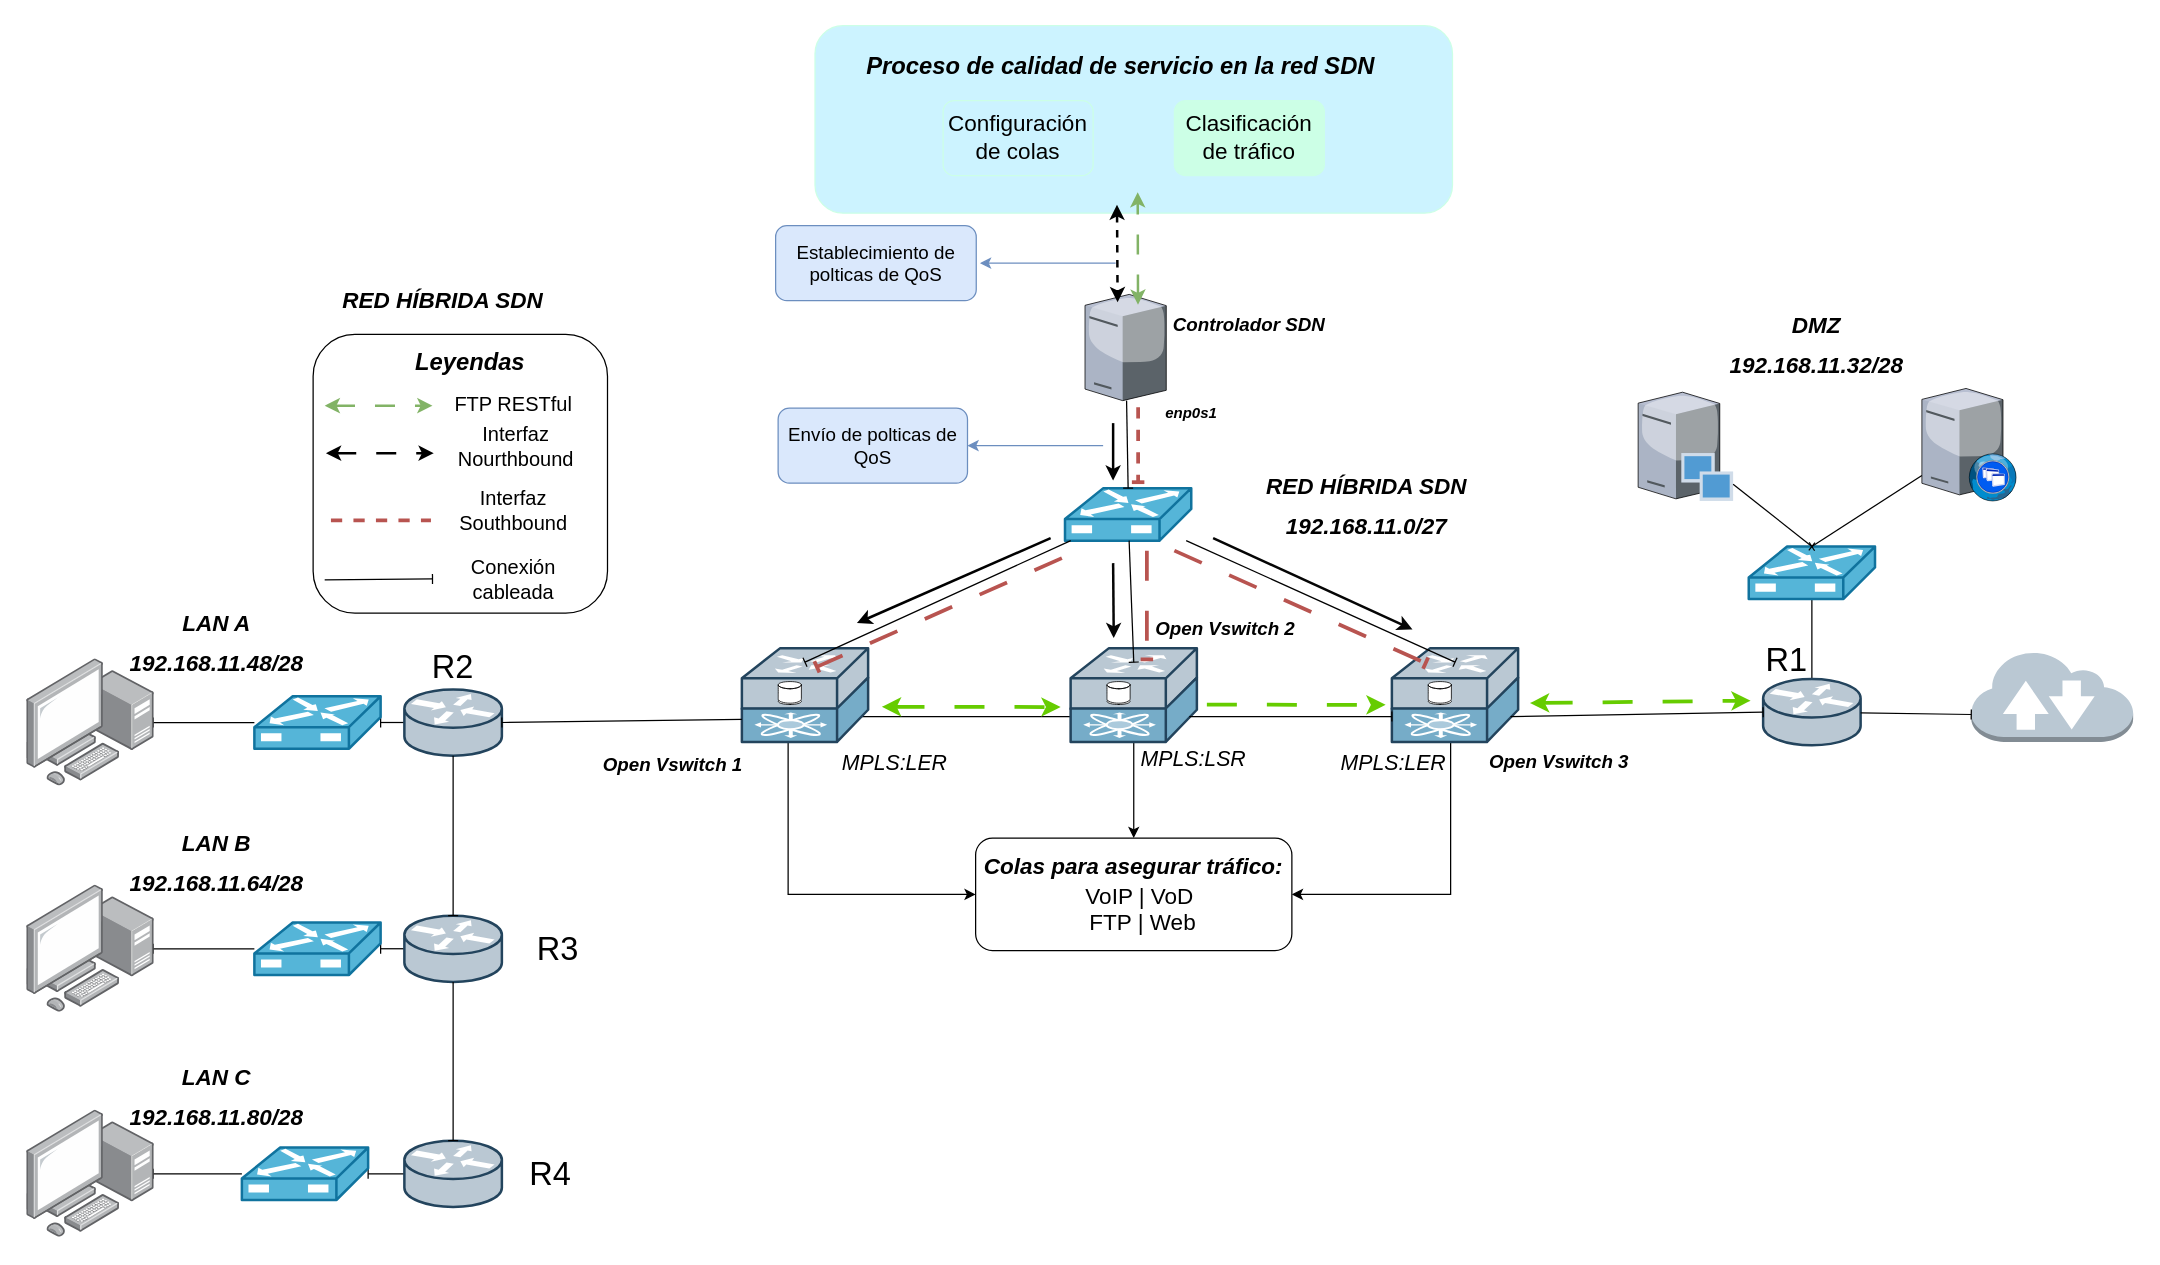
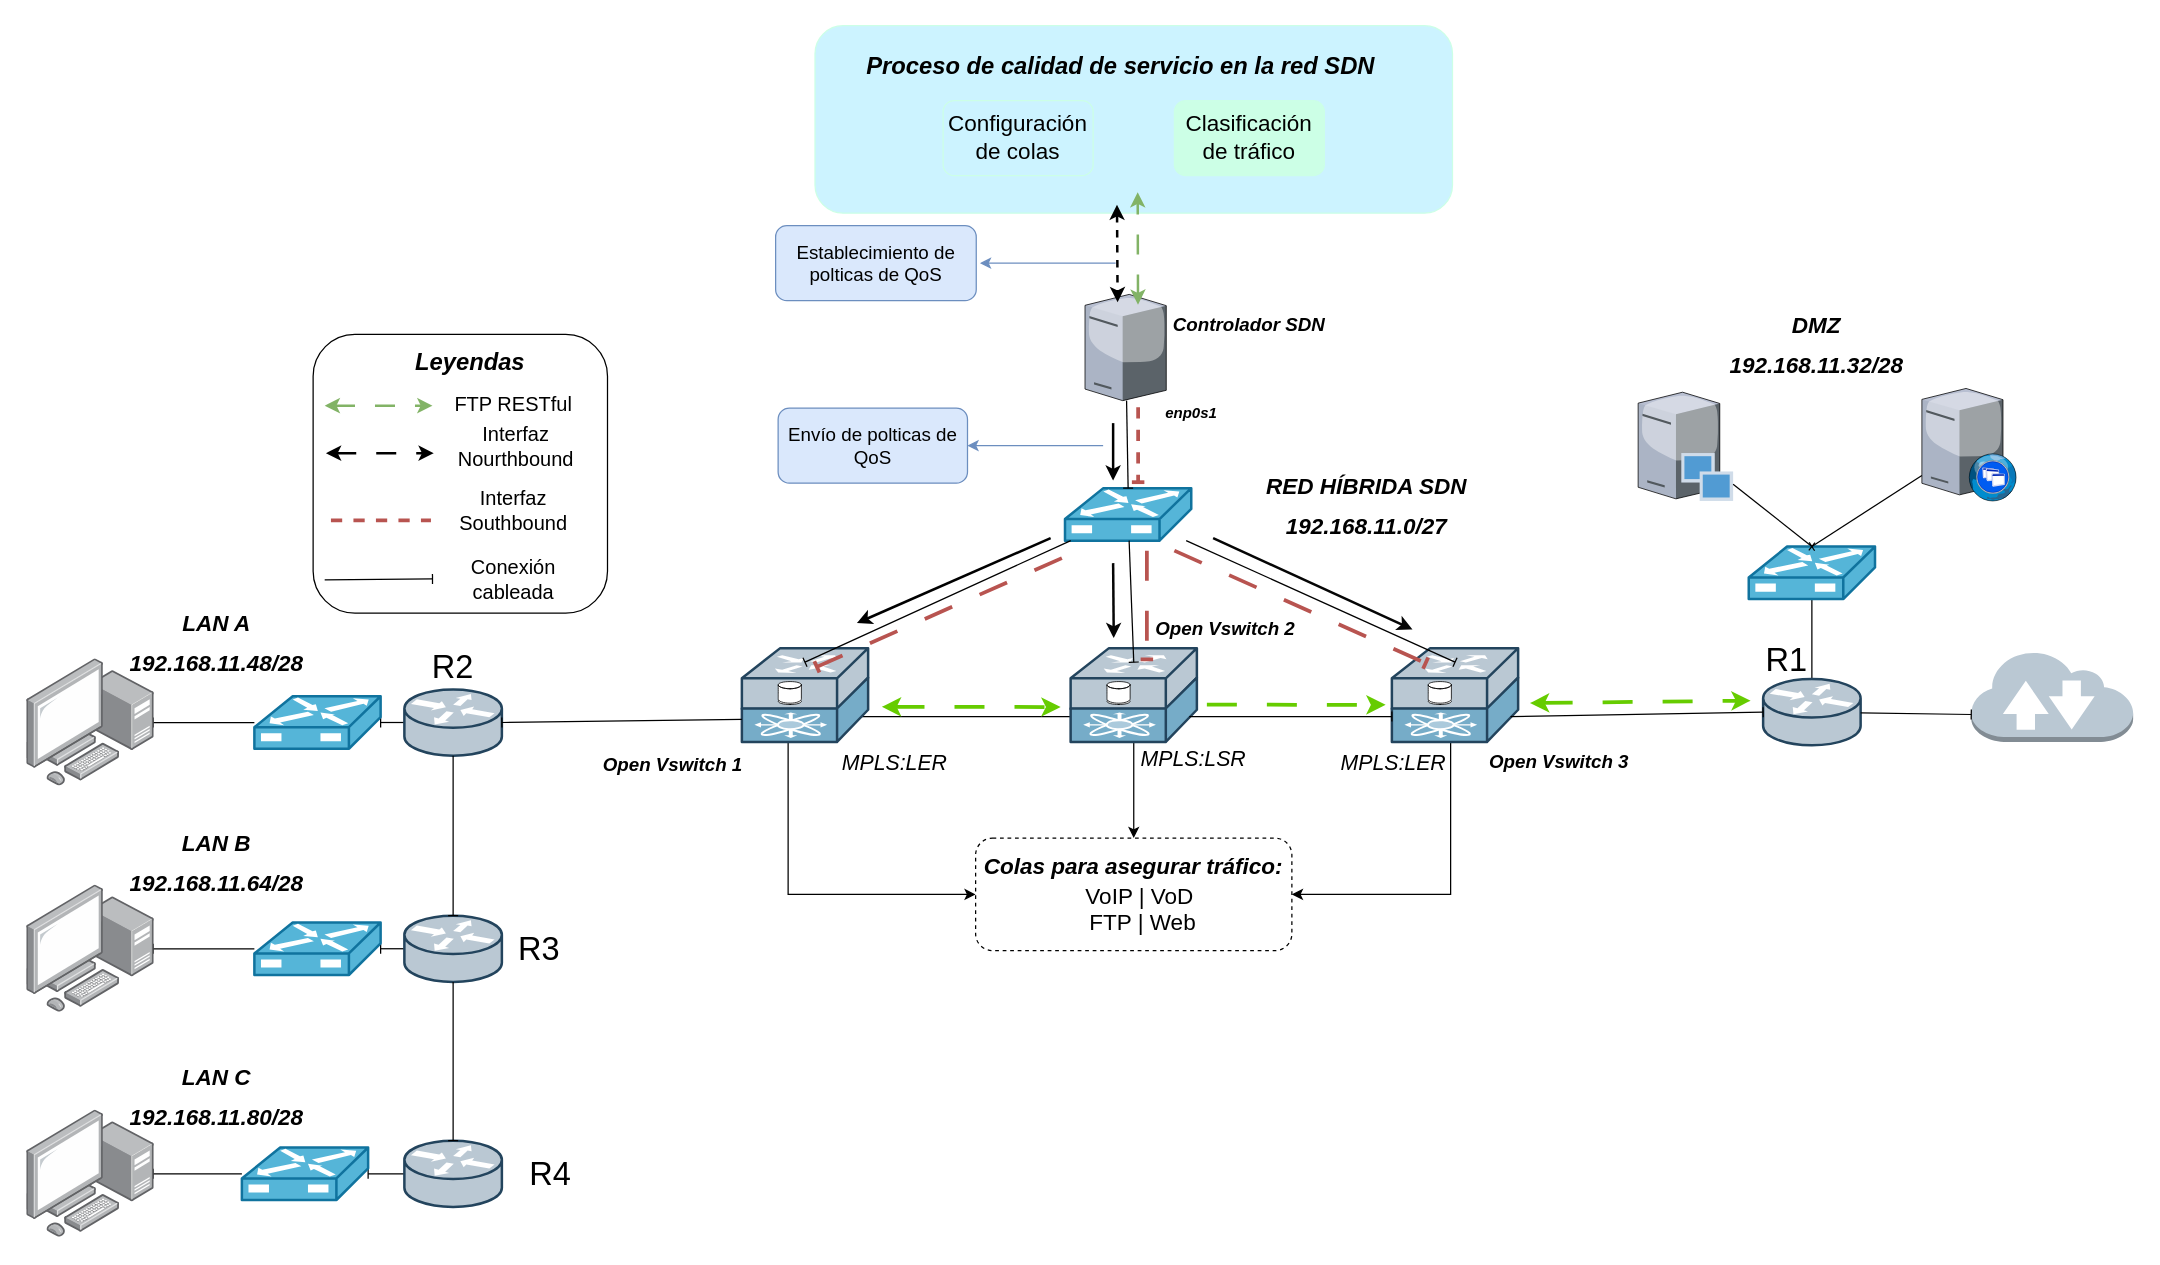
(443, 297) -> none
(1134, 894) -> (1134, 894)
(558, 949) -> (539, 949)
